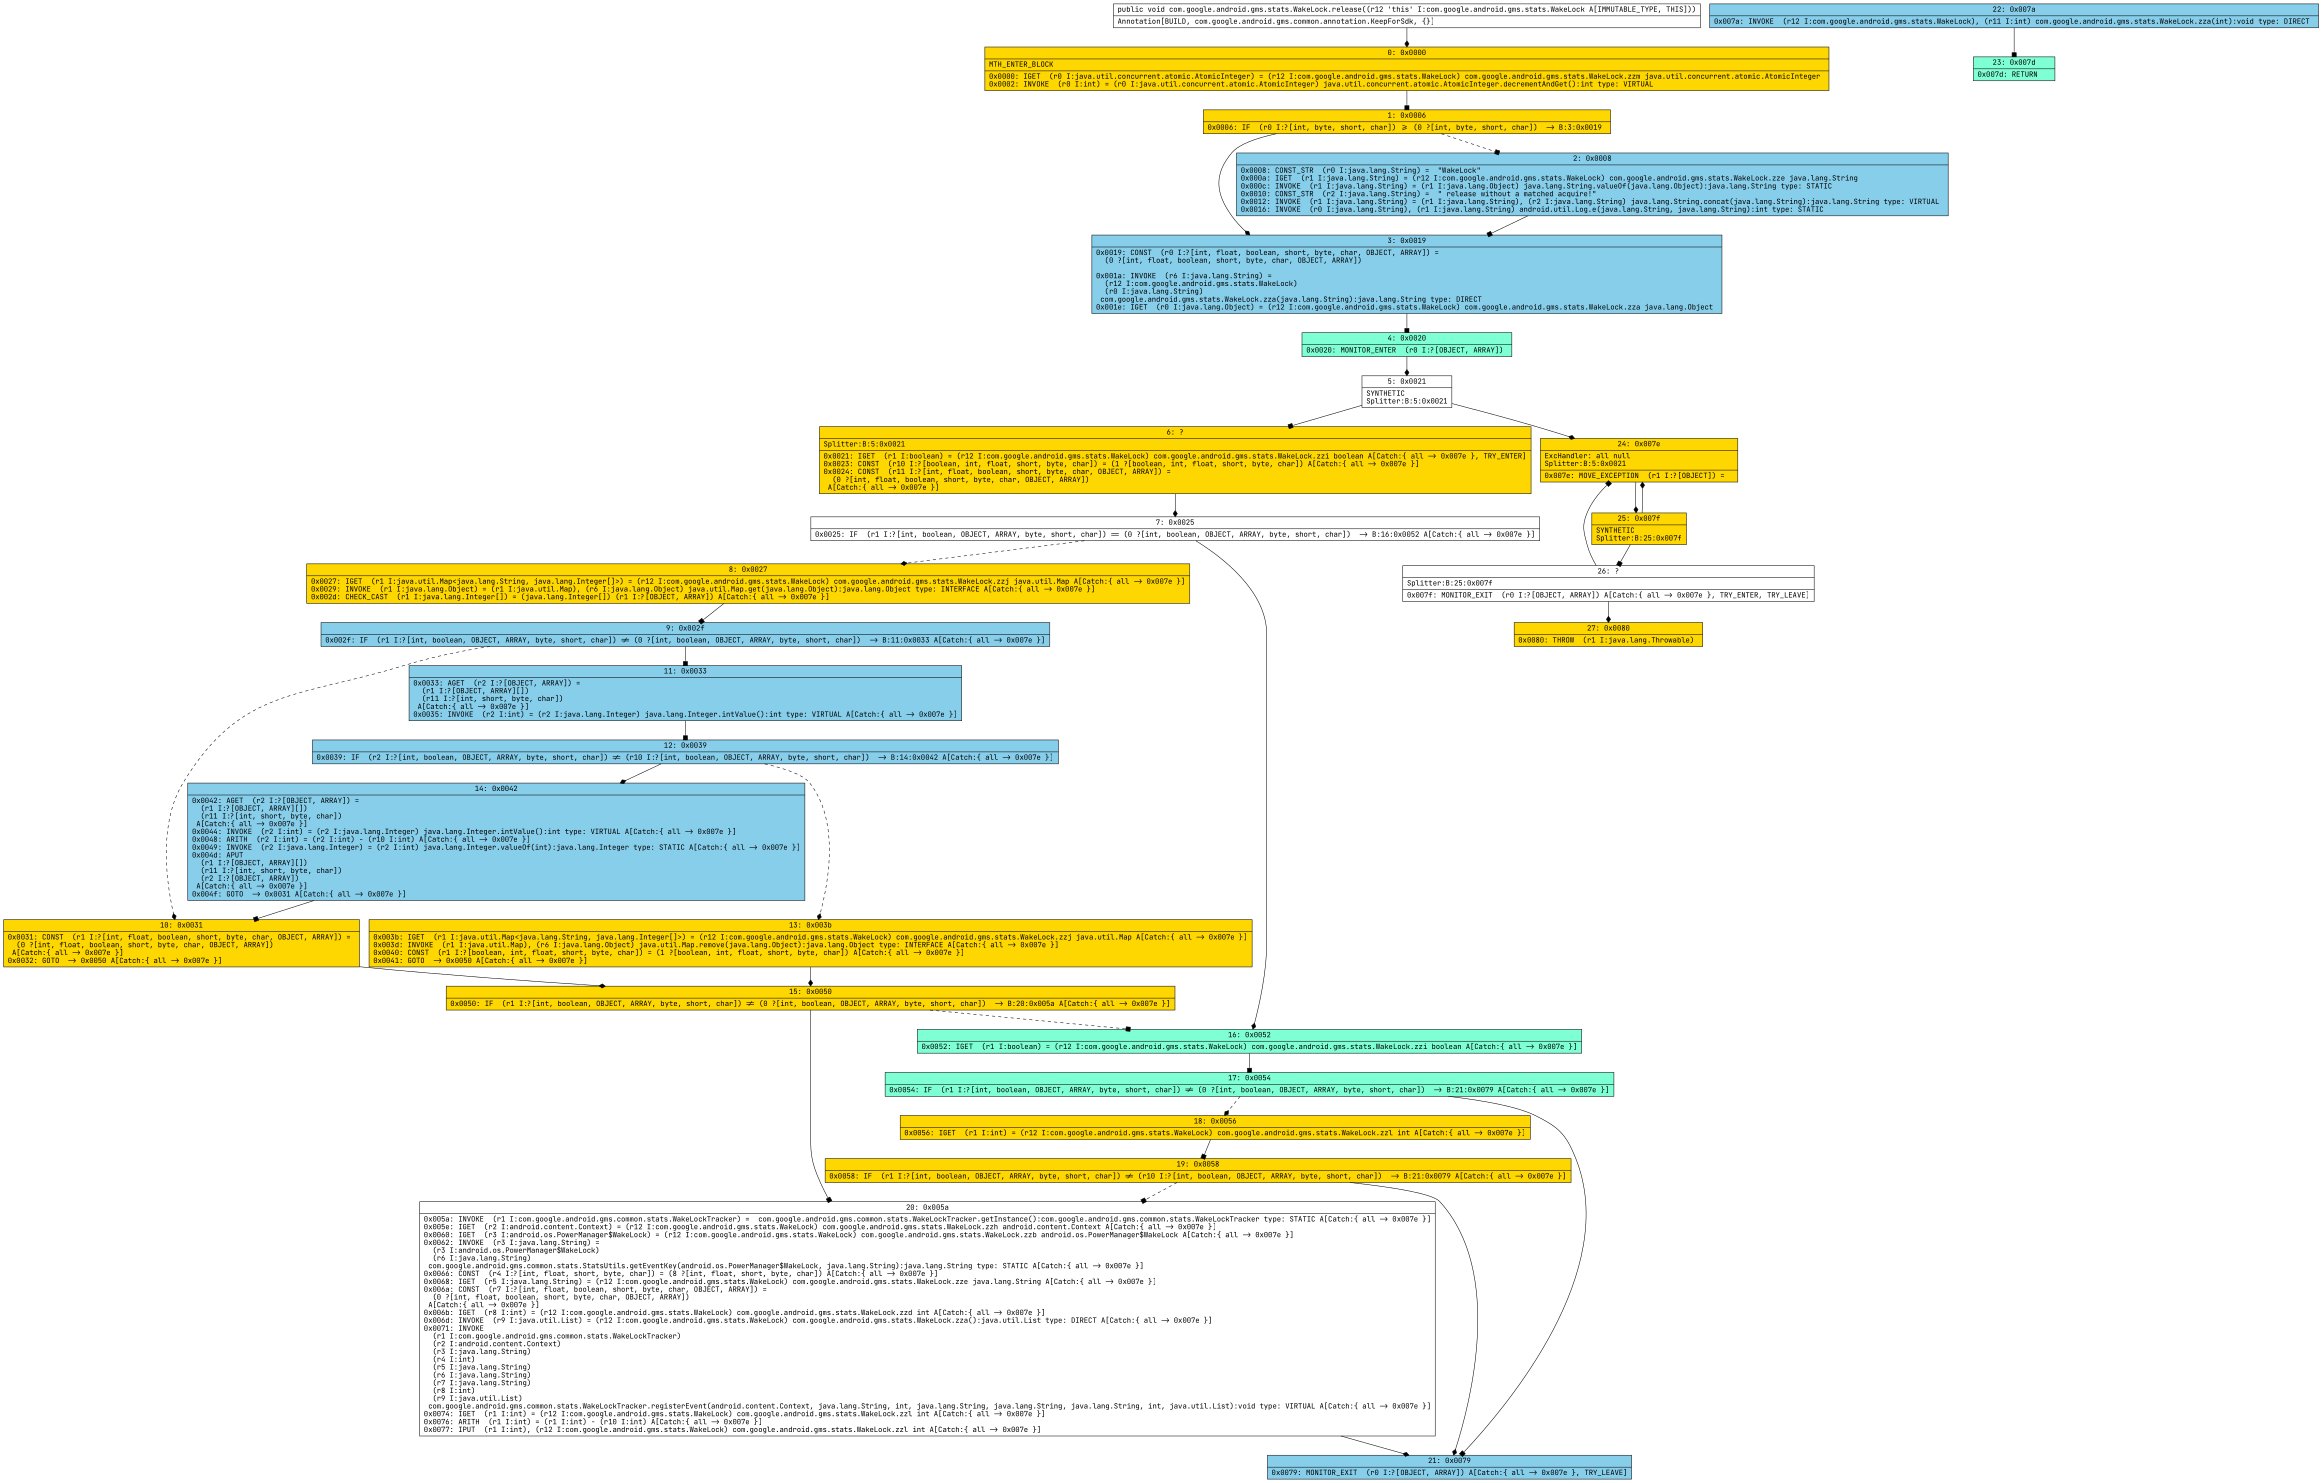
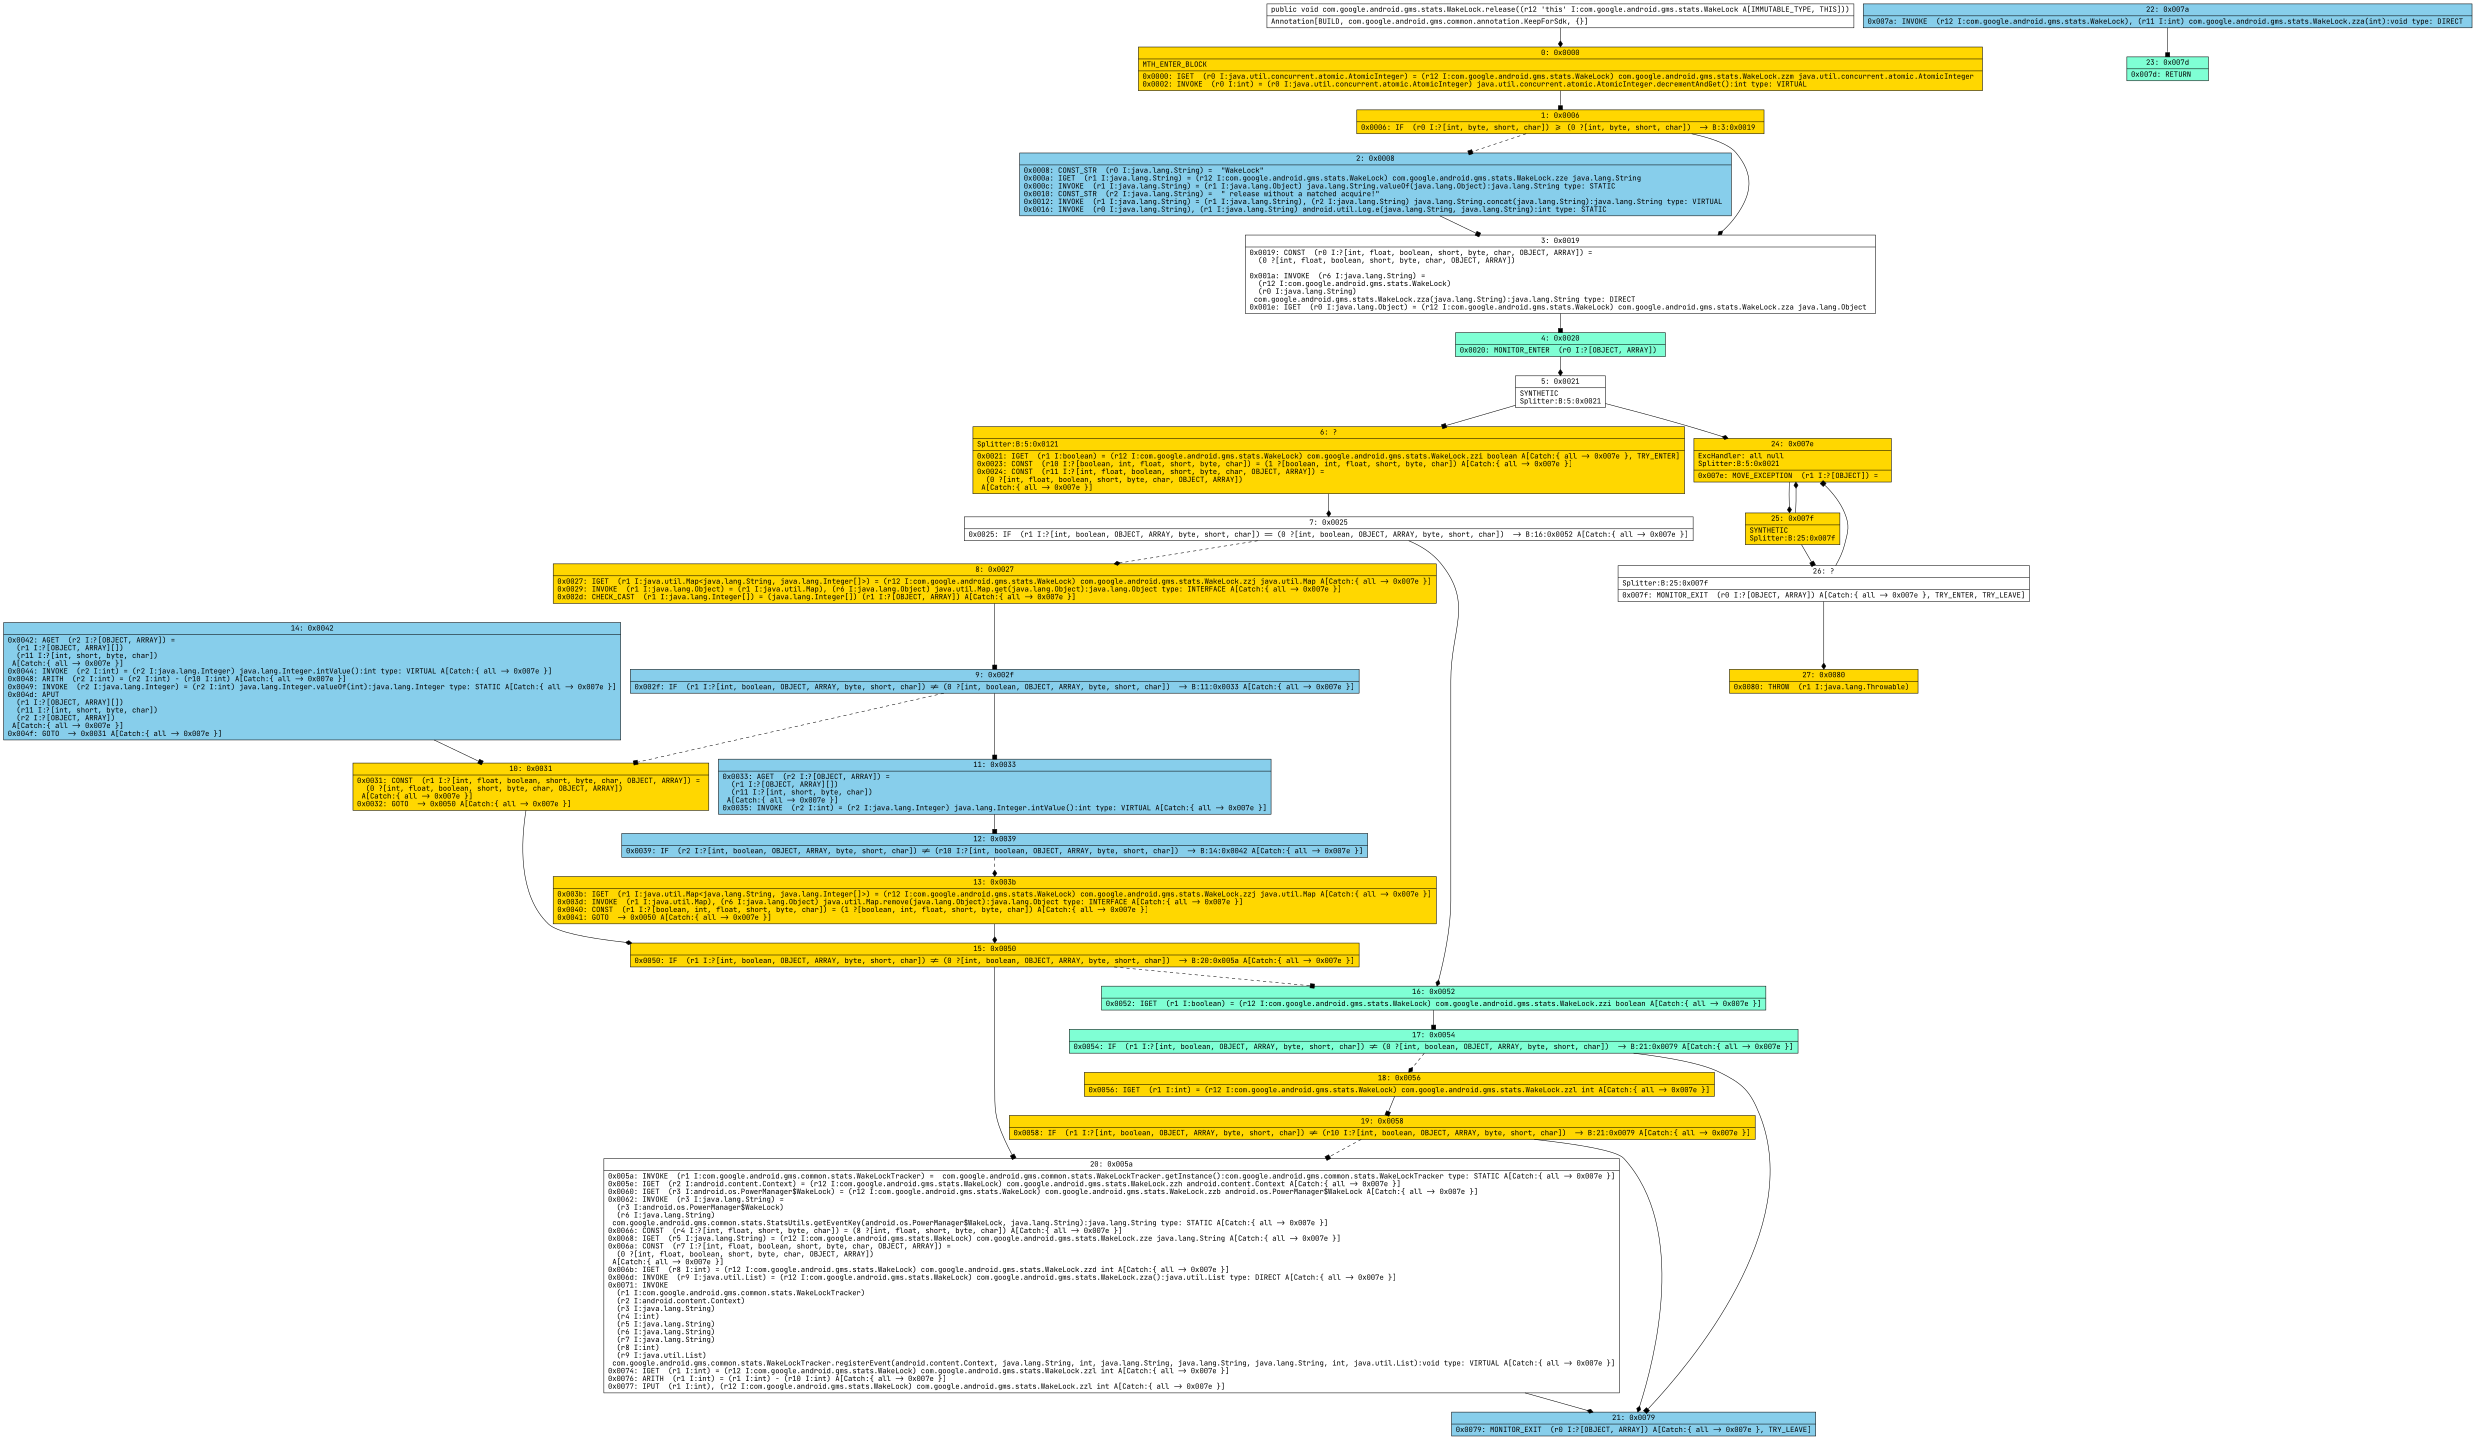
(1407, 274) -> (1560, 274)
(864, 444) -> (1018, 444)
(258, 709) -> (791, 728)
(644, 772) -> none
